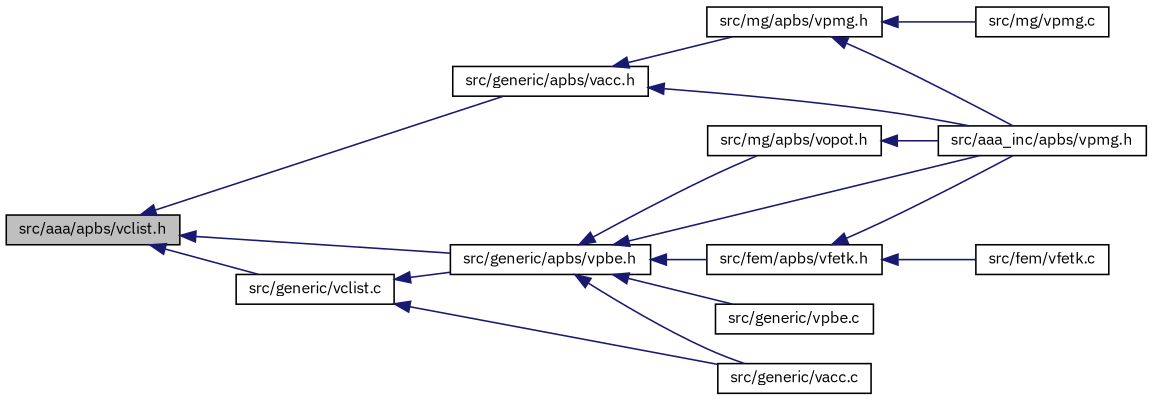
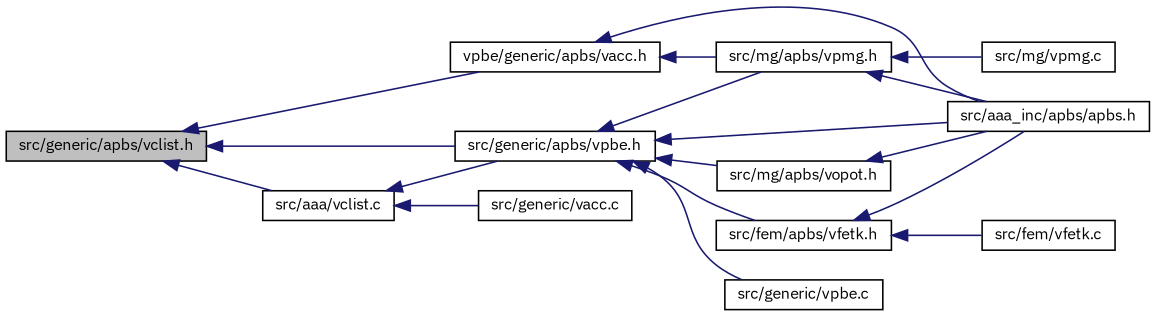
(550, 81) -> (555, 57)
(1042, 141) -> (1049, 116)
(93, 230) -> (106, 146)
(315, 289) -> (328, 206)
(664, 327) -> (687, 99)
